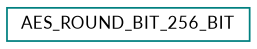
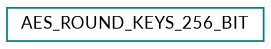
(128, 24) -> (135, 24)
